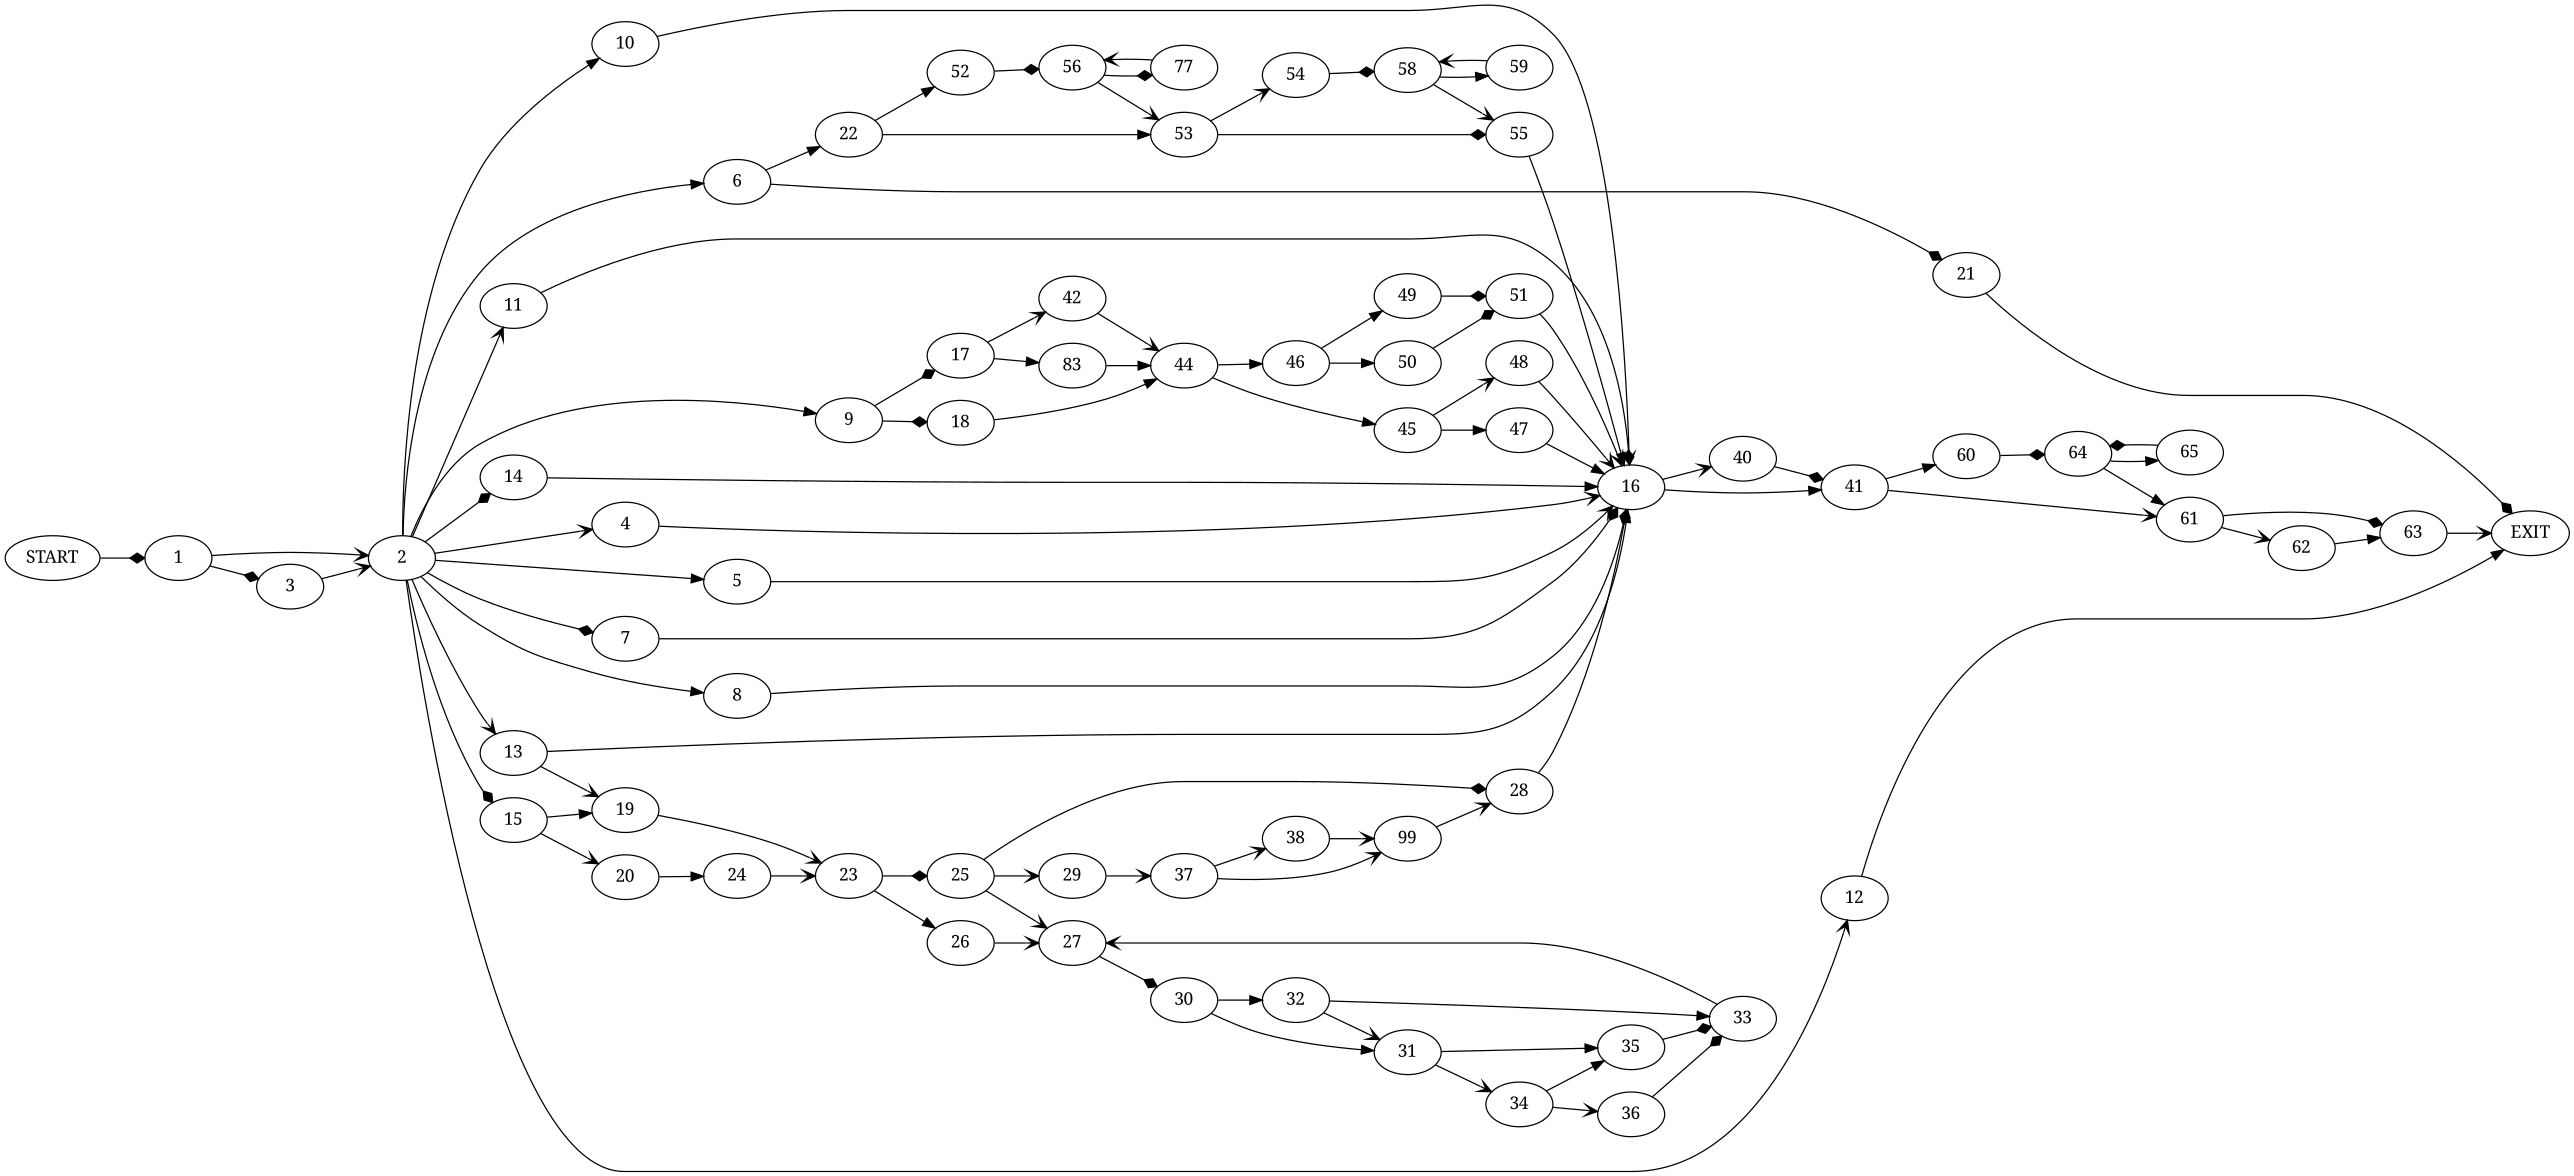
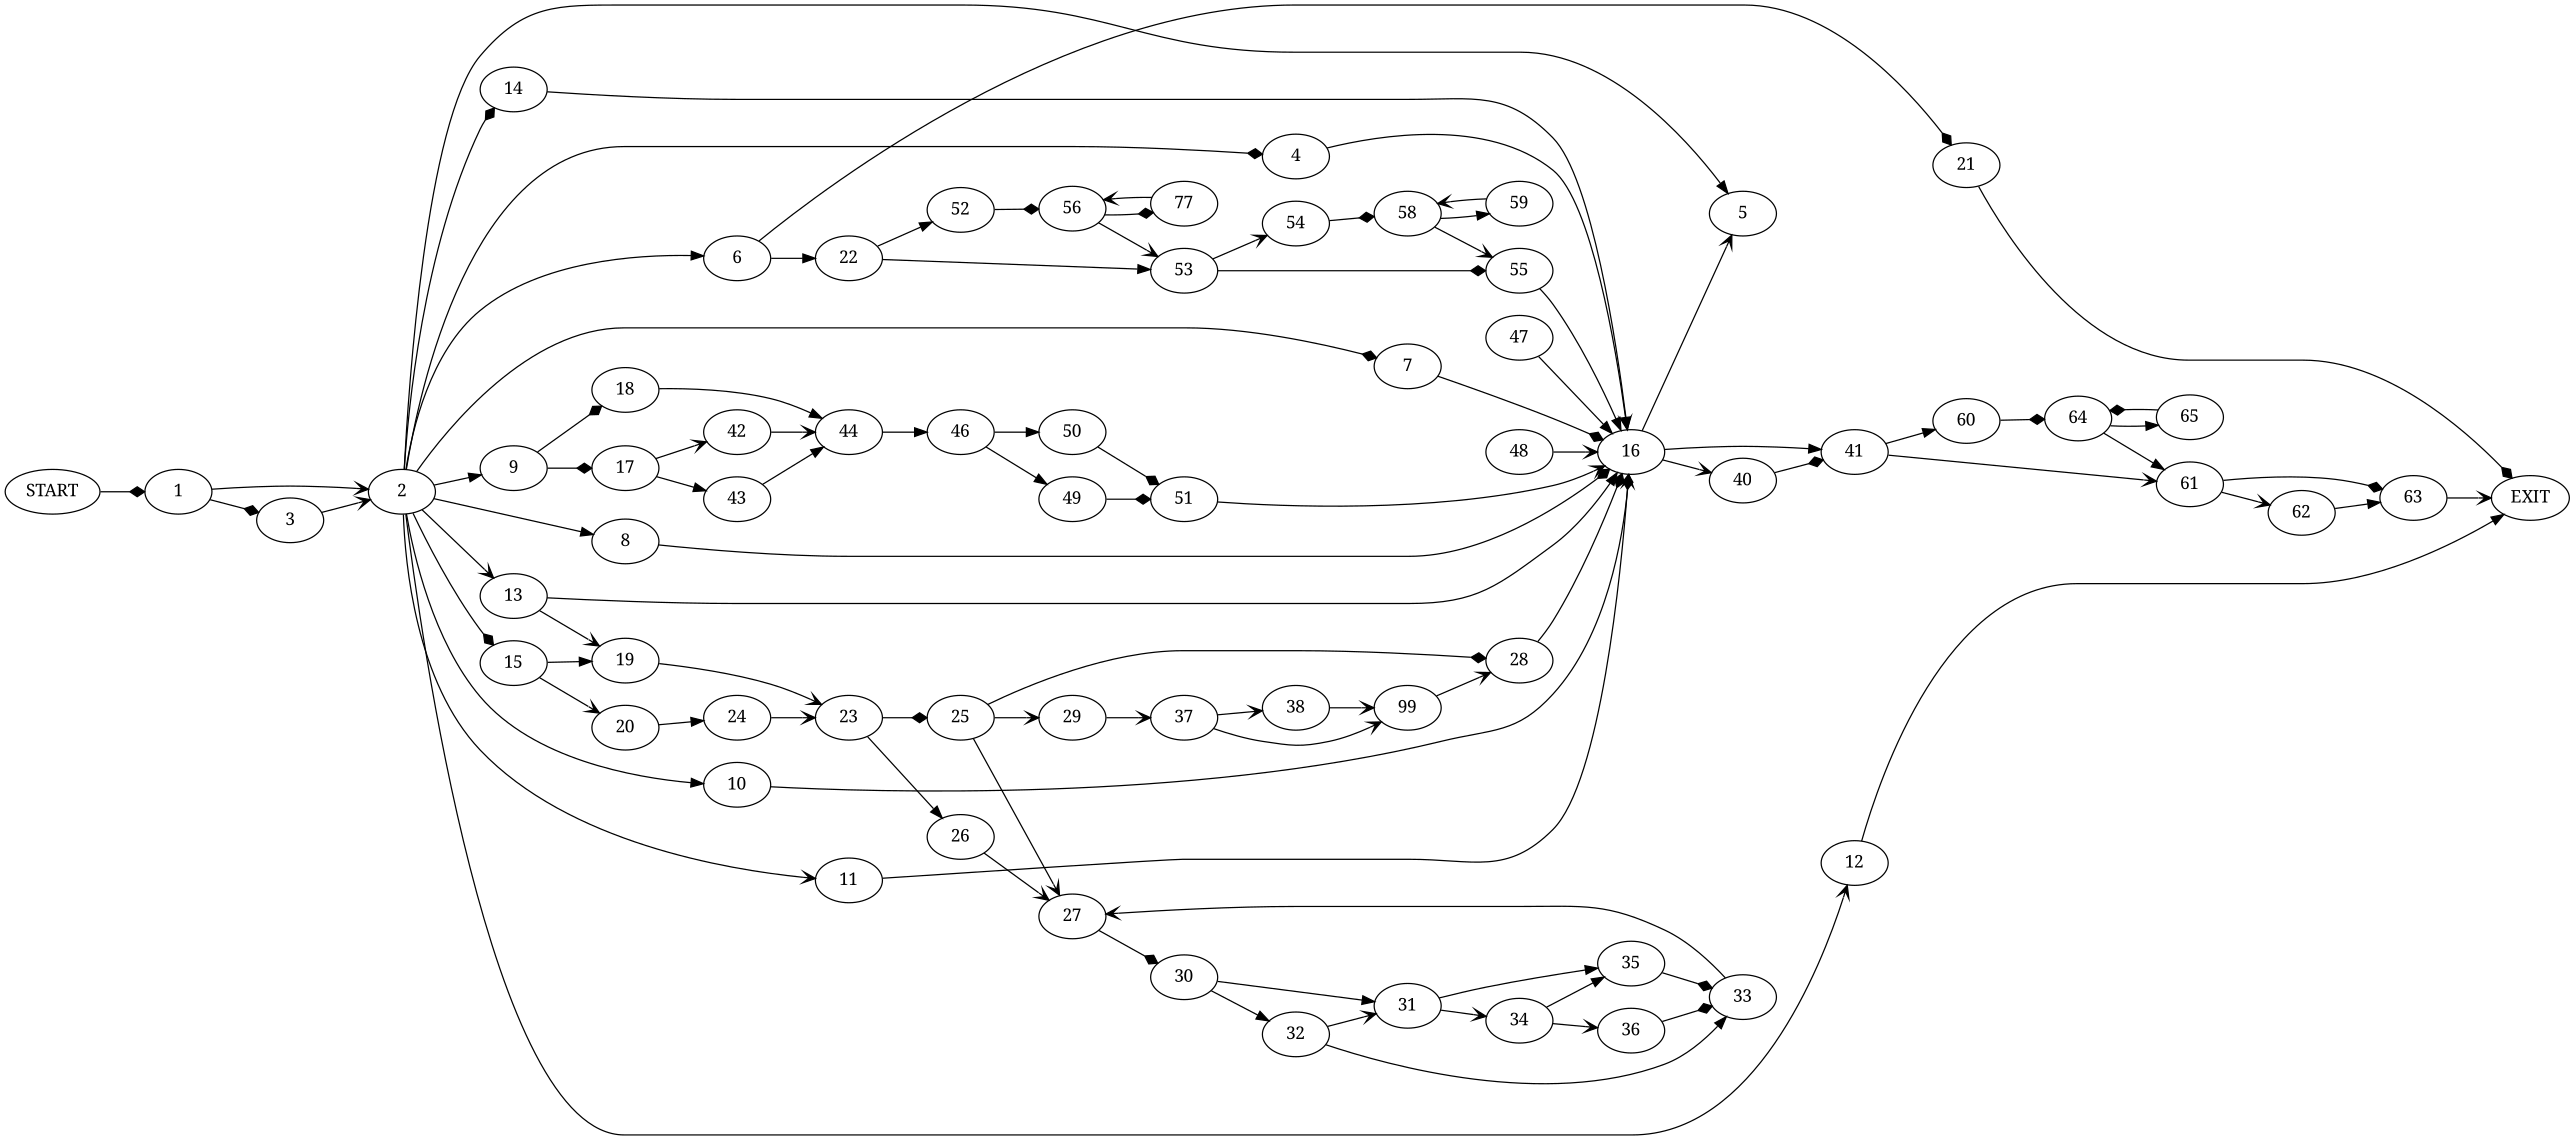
(1072, 366) -> (737, 499)
(1408, 430) -> none
(507, 542) -> (726, 147)
(1196, 582) -> (1684, 339)
